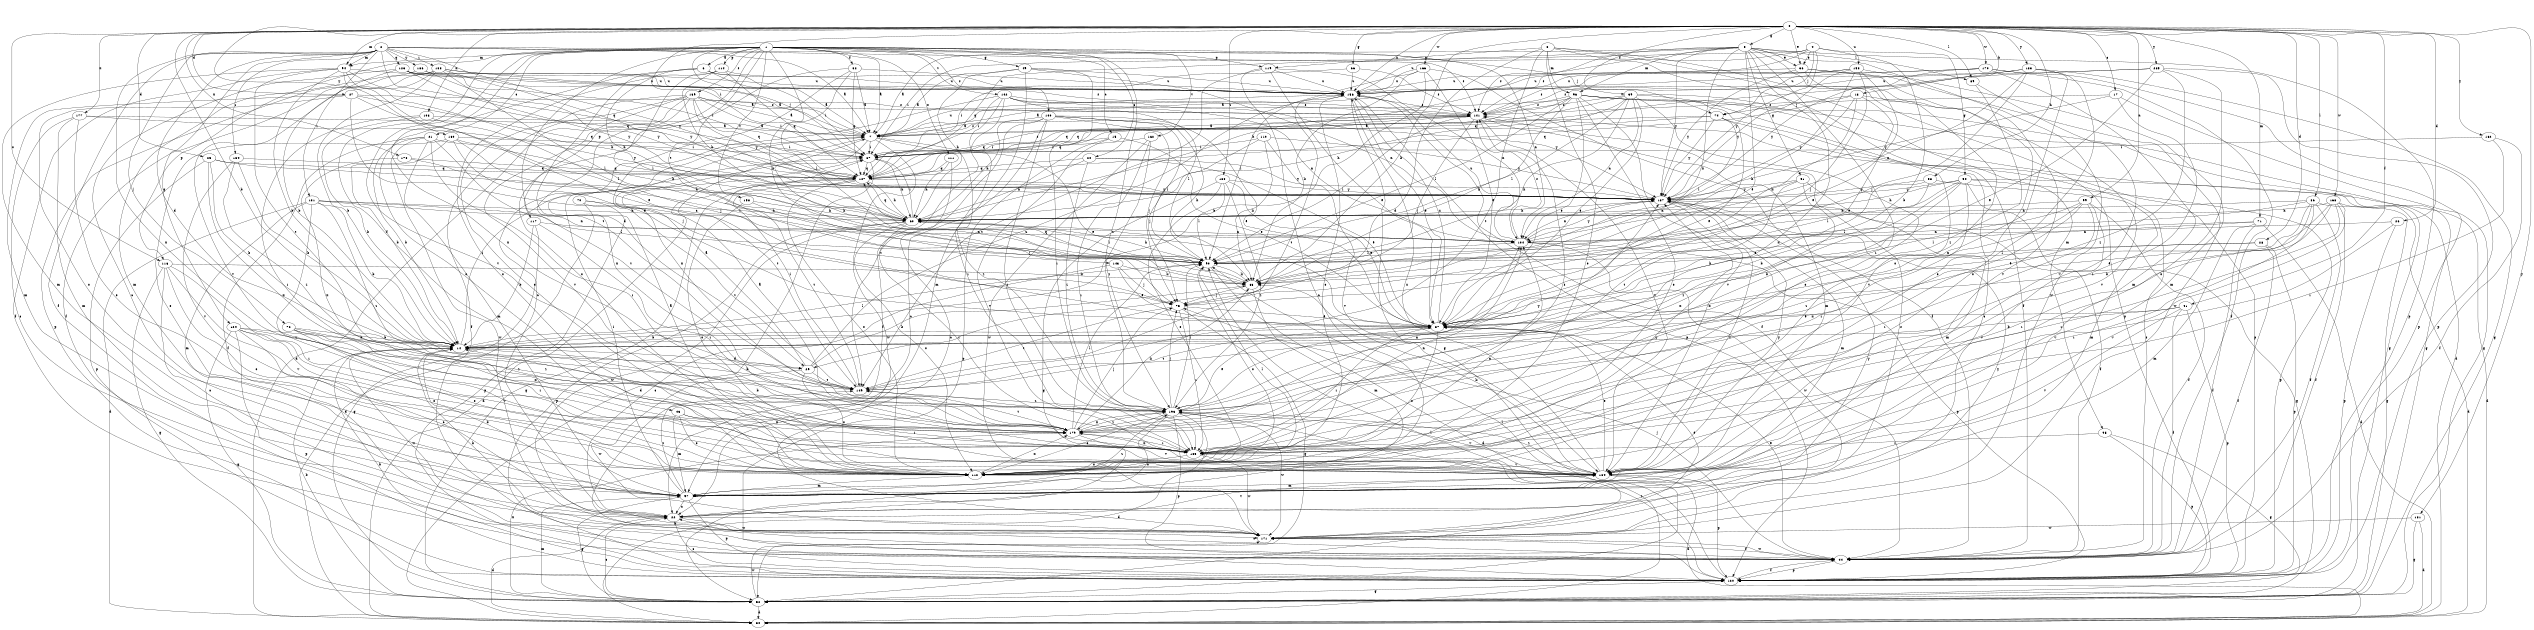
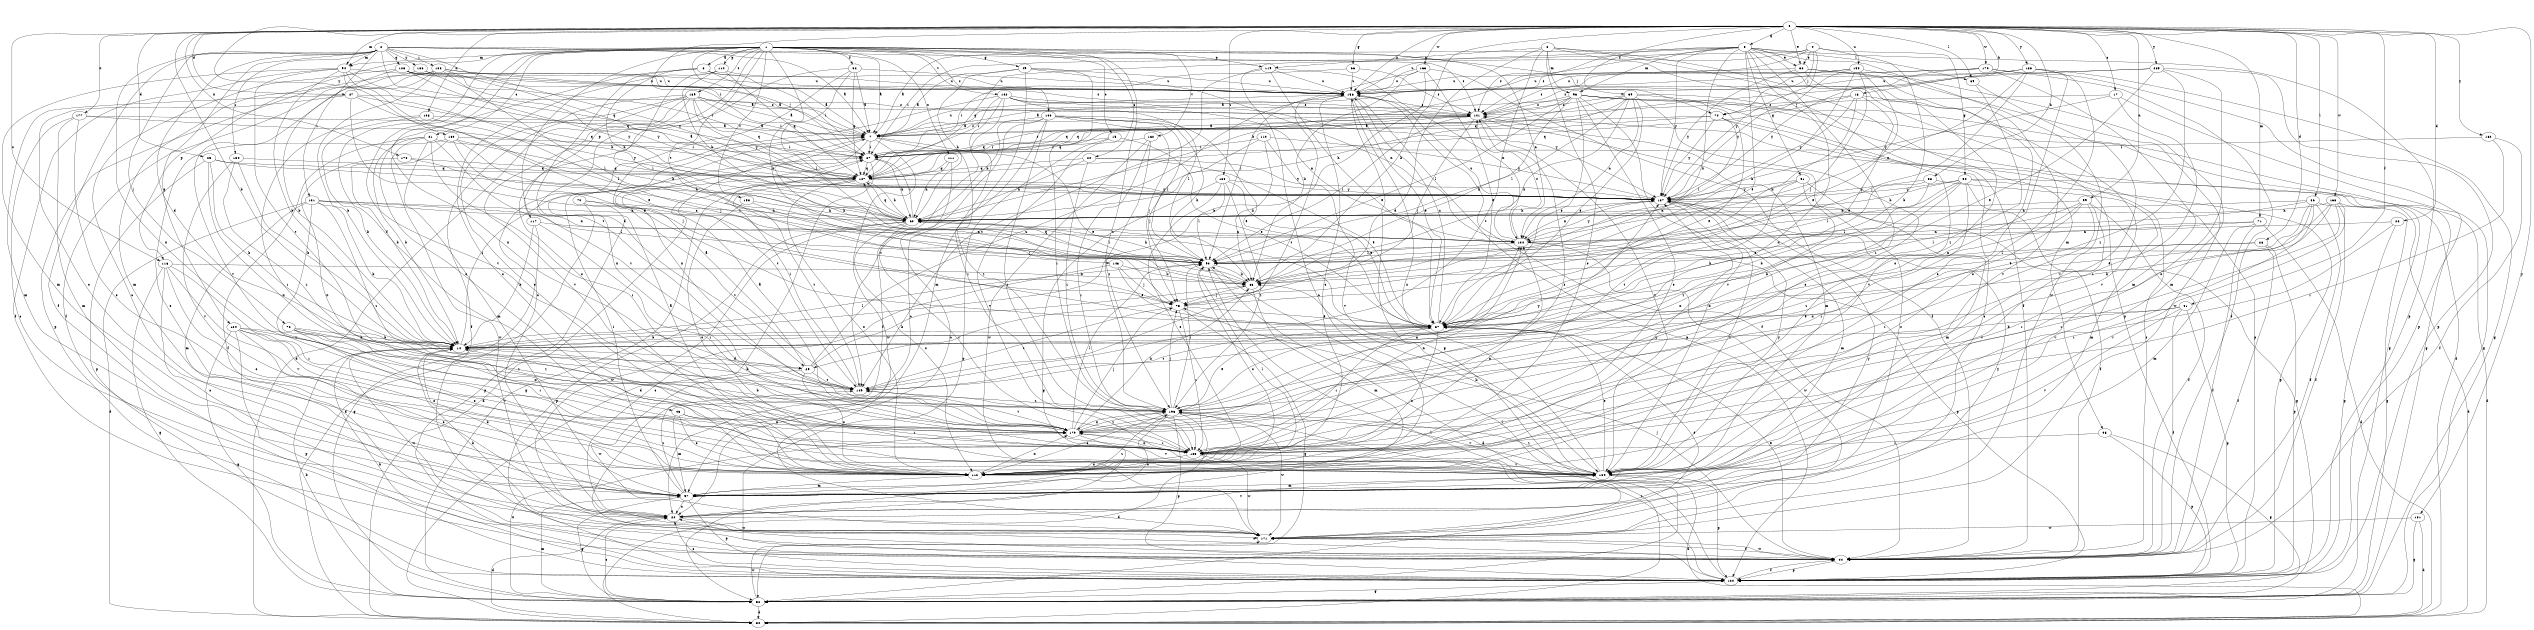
(692, 137) -> (692, 137)
